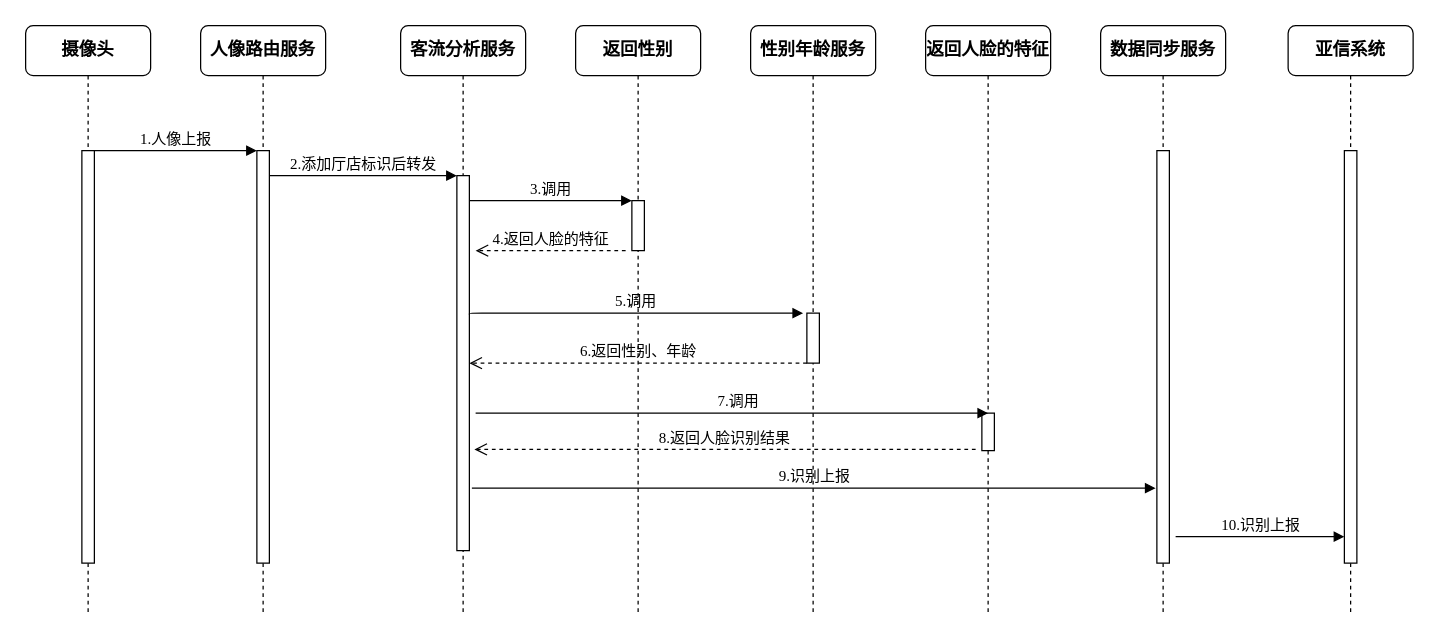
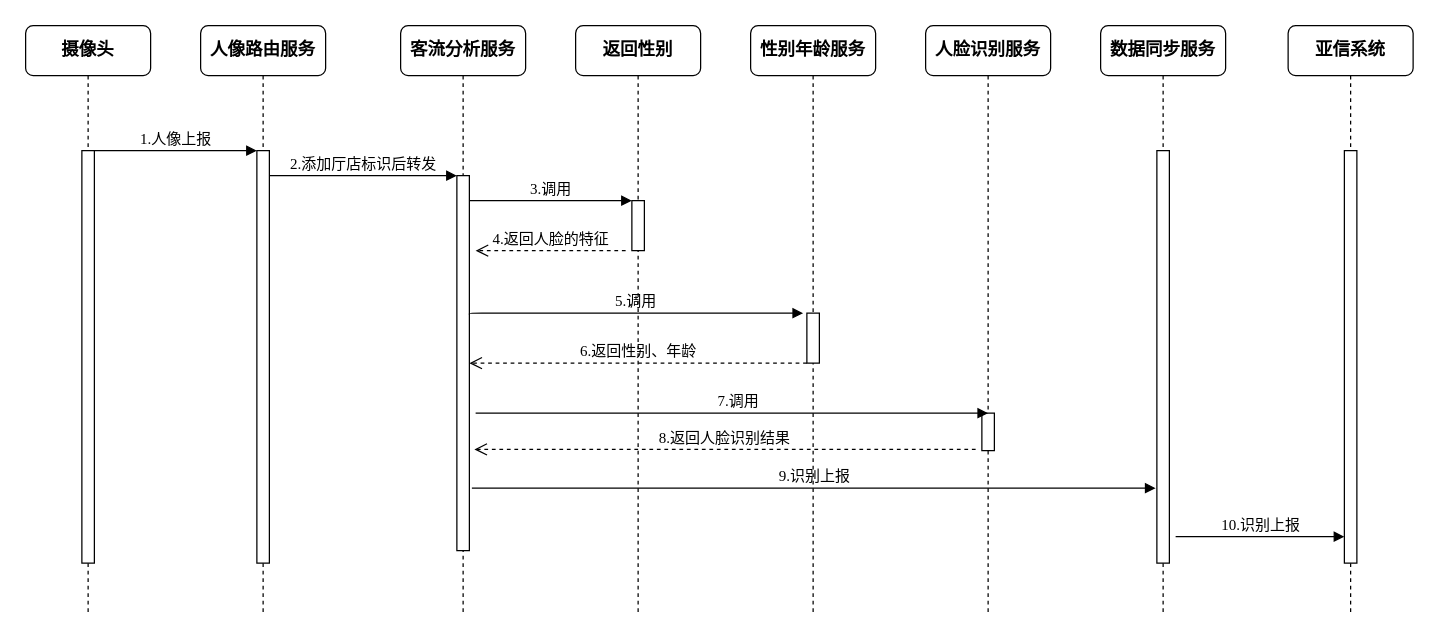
(988, 51) -> (988, 51)
